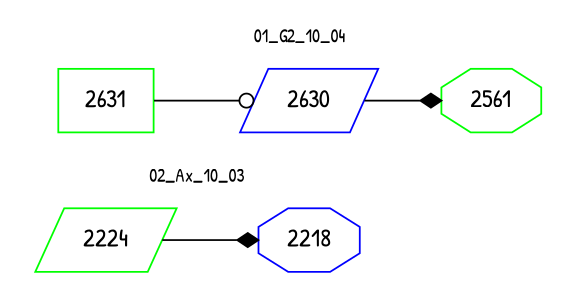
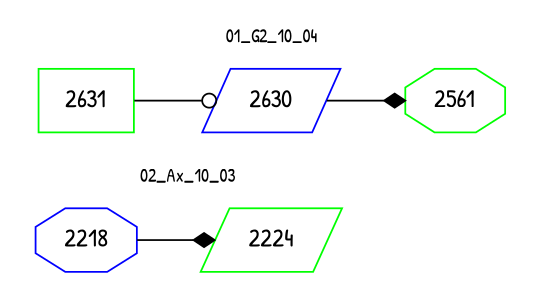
(200, 240) -> (165, 240)
